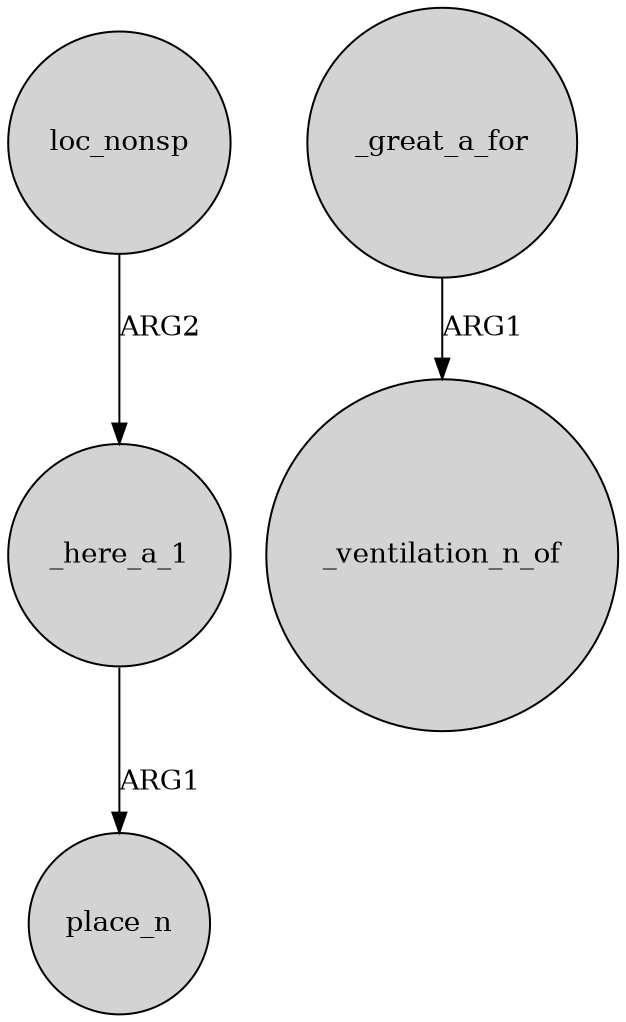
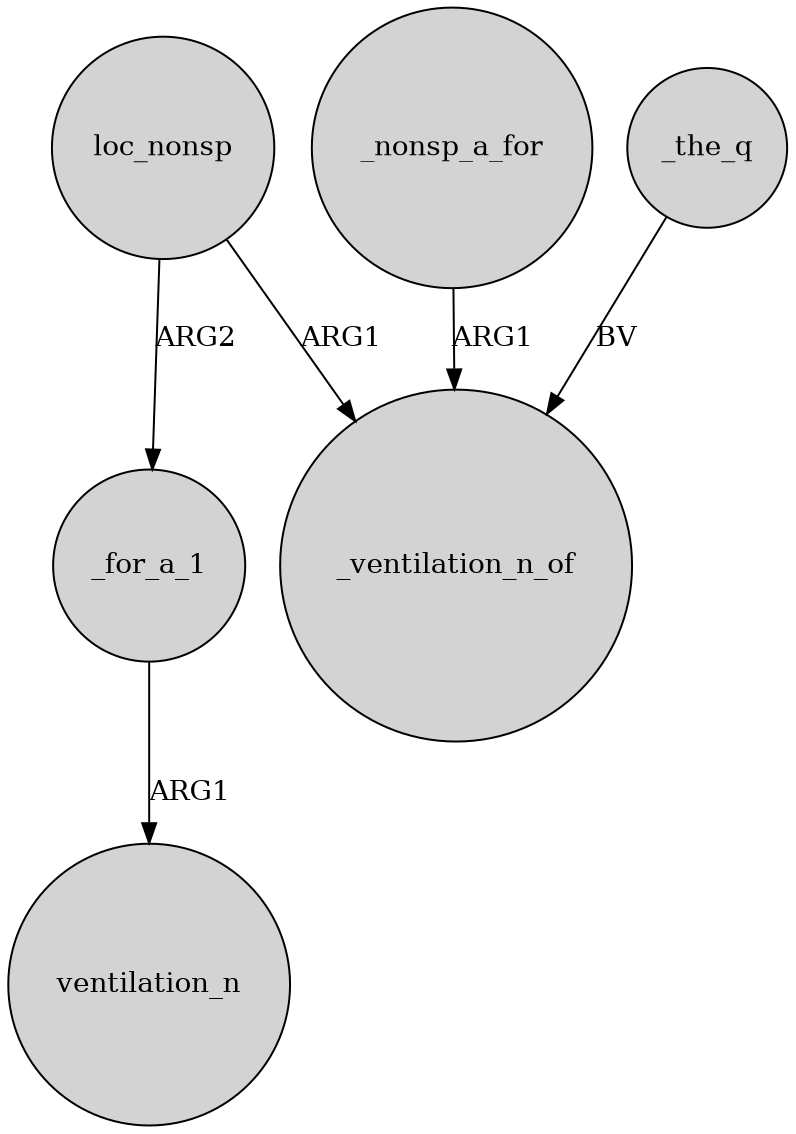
(442, 143) -> (452, 148)
none -> (707, 148)
none -> (285, 322)
(119, 555) -> (149, 566)
(119, 924) -> (149, 985)
